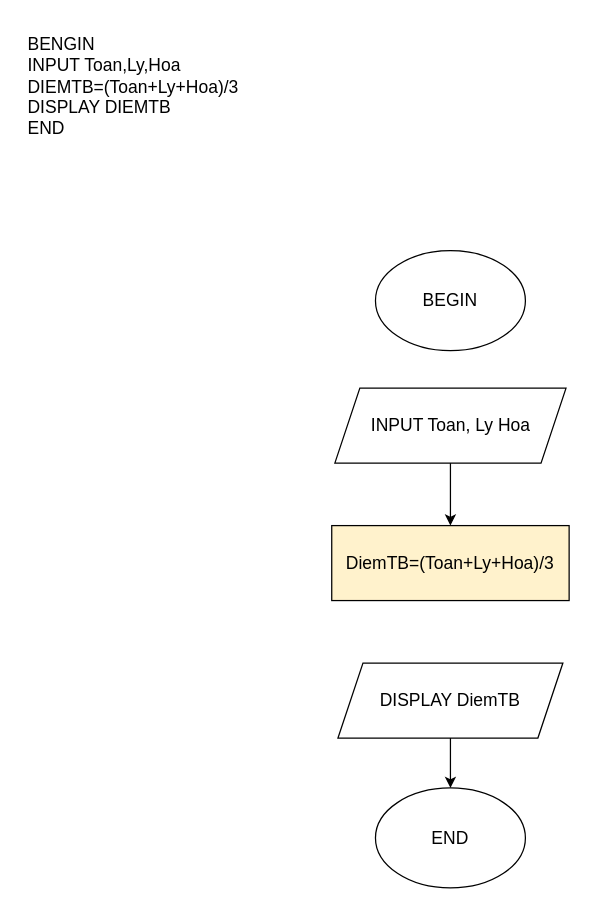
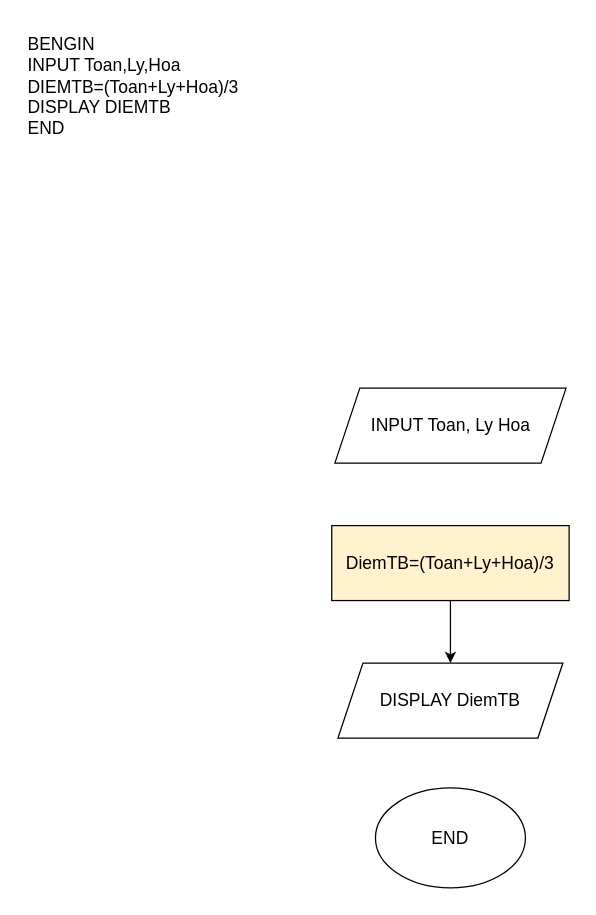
(451, 301) -> none
(451, 490) -> none
none -> (451, 628)
(451, 759) -> none
